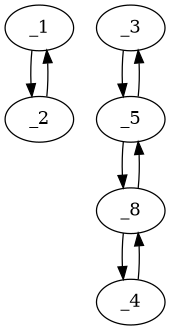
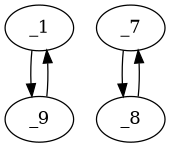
(131, 28) -> none
(39, 119) -> (39, 119)
(131, 119) -> (131, 28)
(131, 302) -> none
